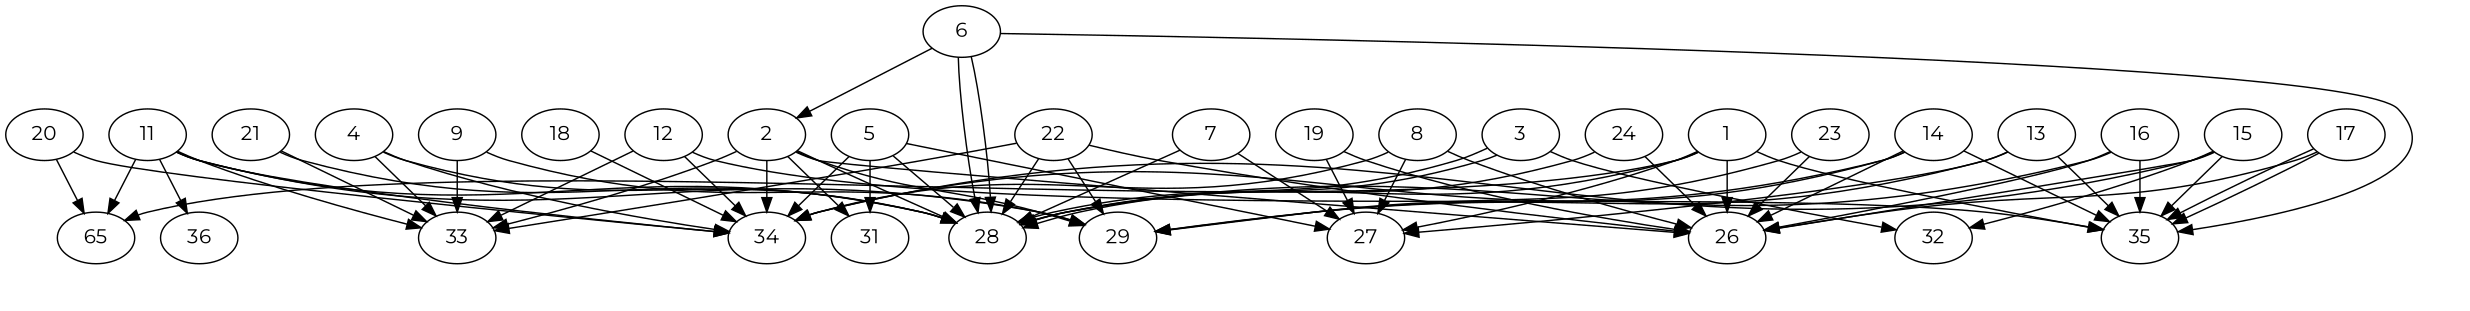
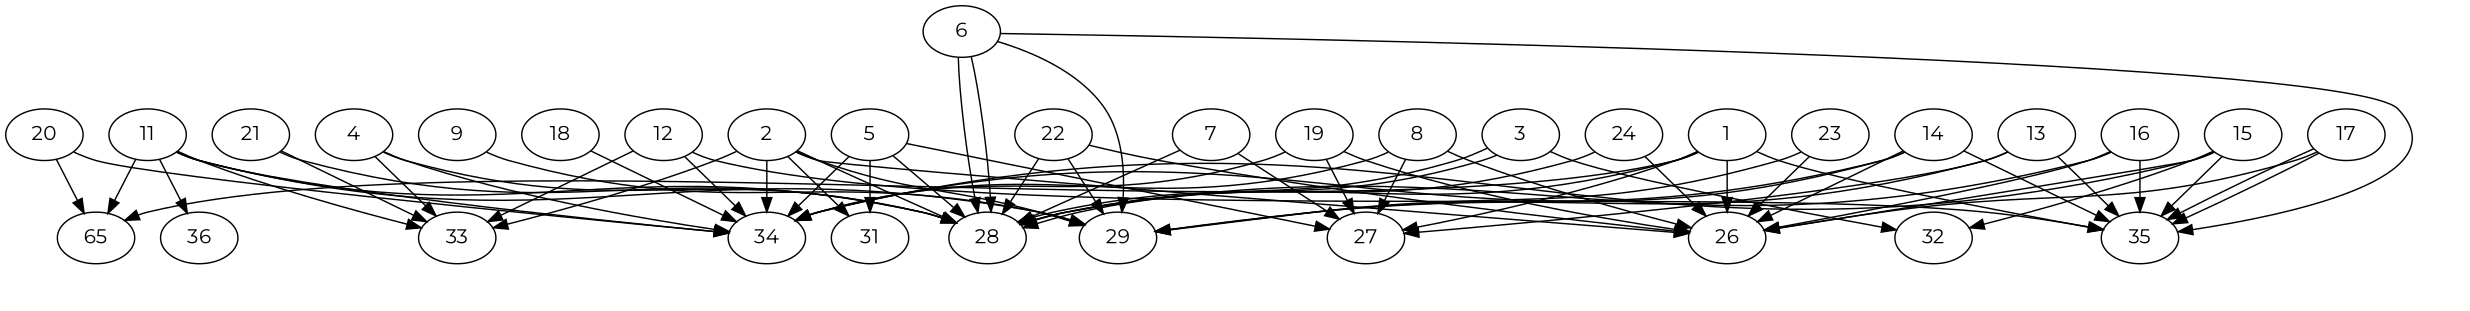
(871, 80) -> (1093, 95)
(457, 179) -> none
none -> (1048, 186)
(674, 202) -> none
